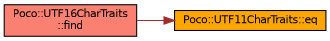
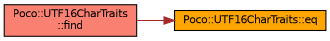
(250, 21) -> (250, 21)
